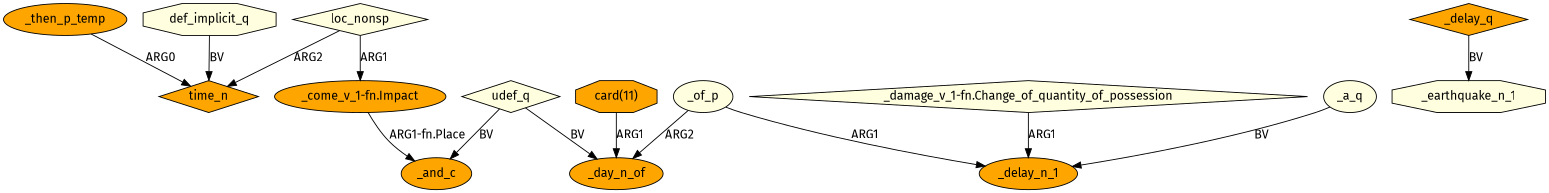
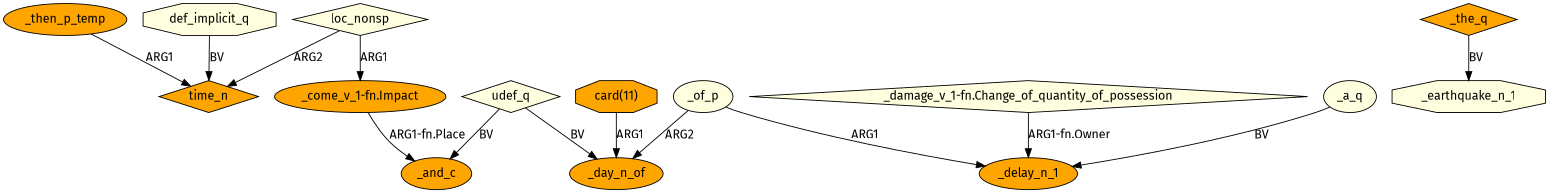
(1469, 19) -> (1469, 19)
(161, 58) -> (160, 58)
(1042, 135) -> (1070, 135)
